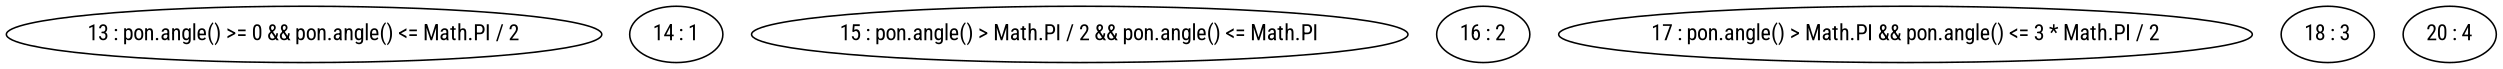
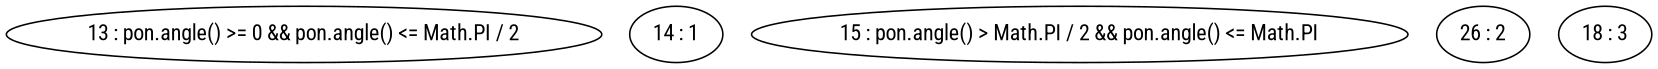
(1483, 34) -> (1483, 34)
(1905, 34) -> none
(2450, 34) -> none
